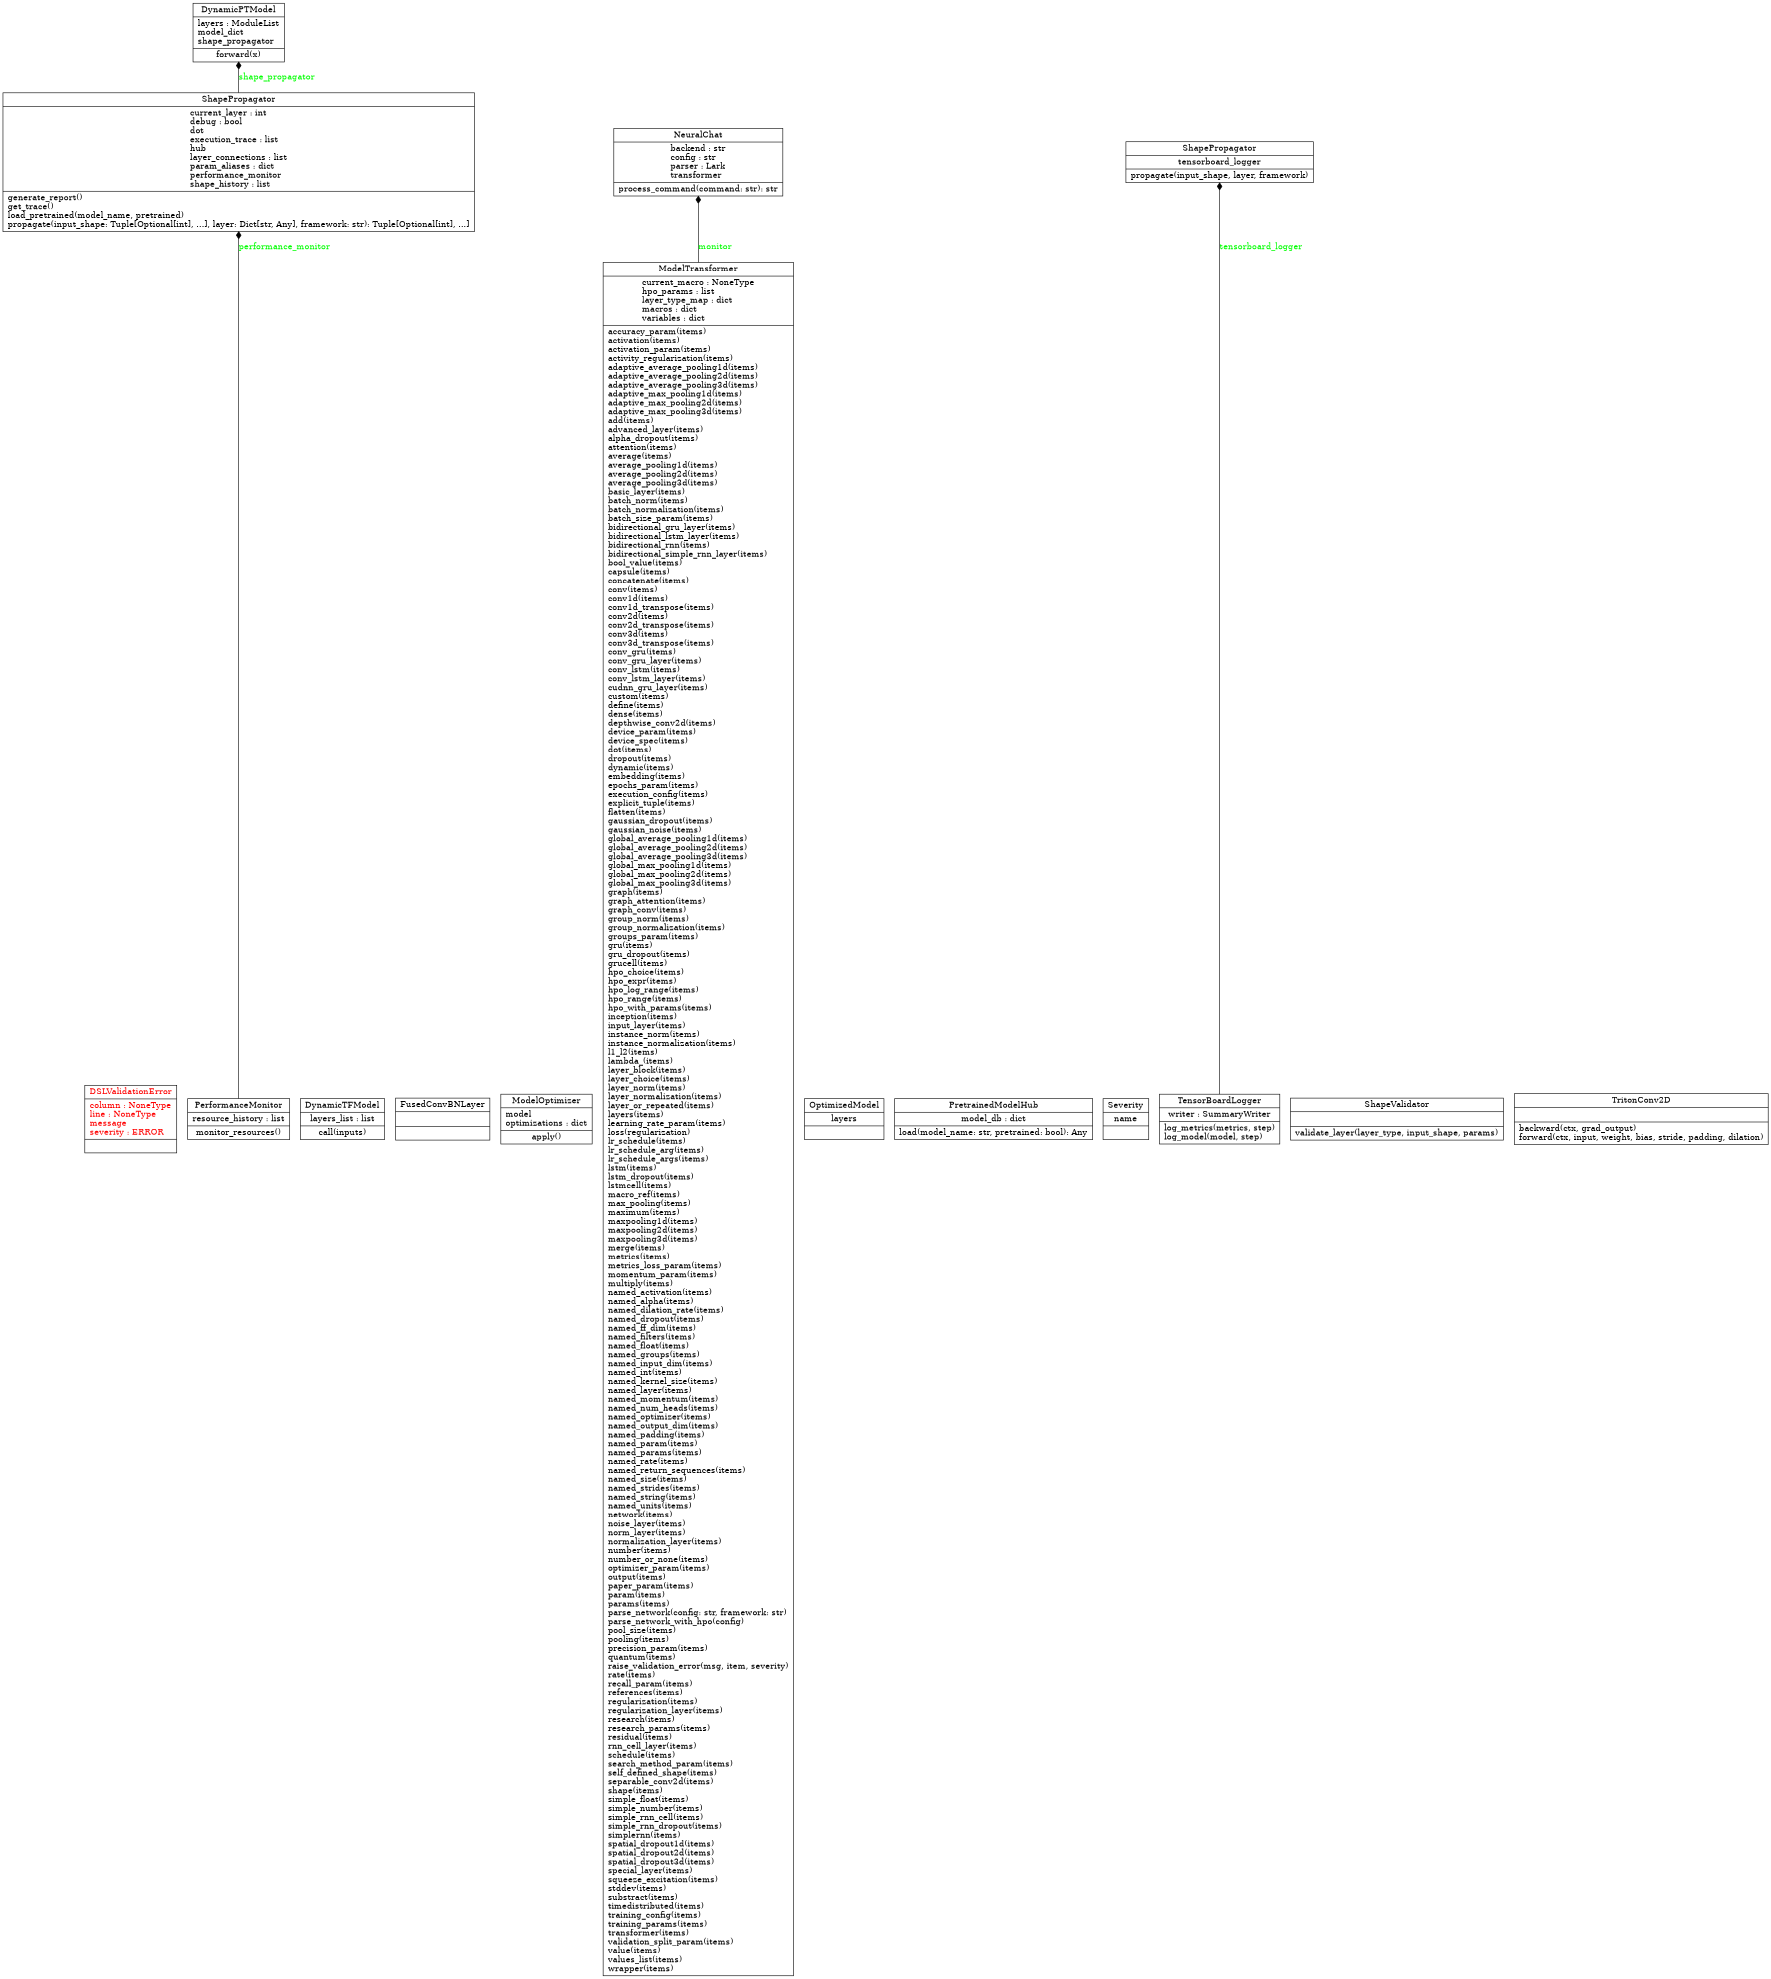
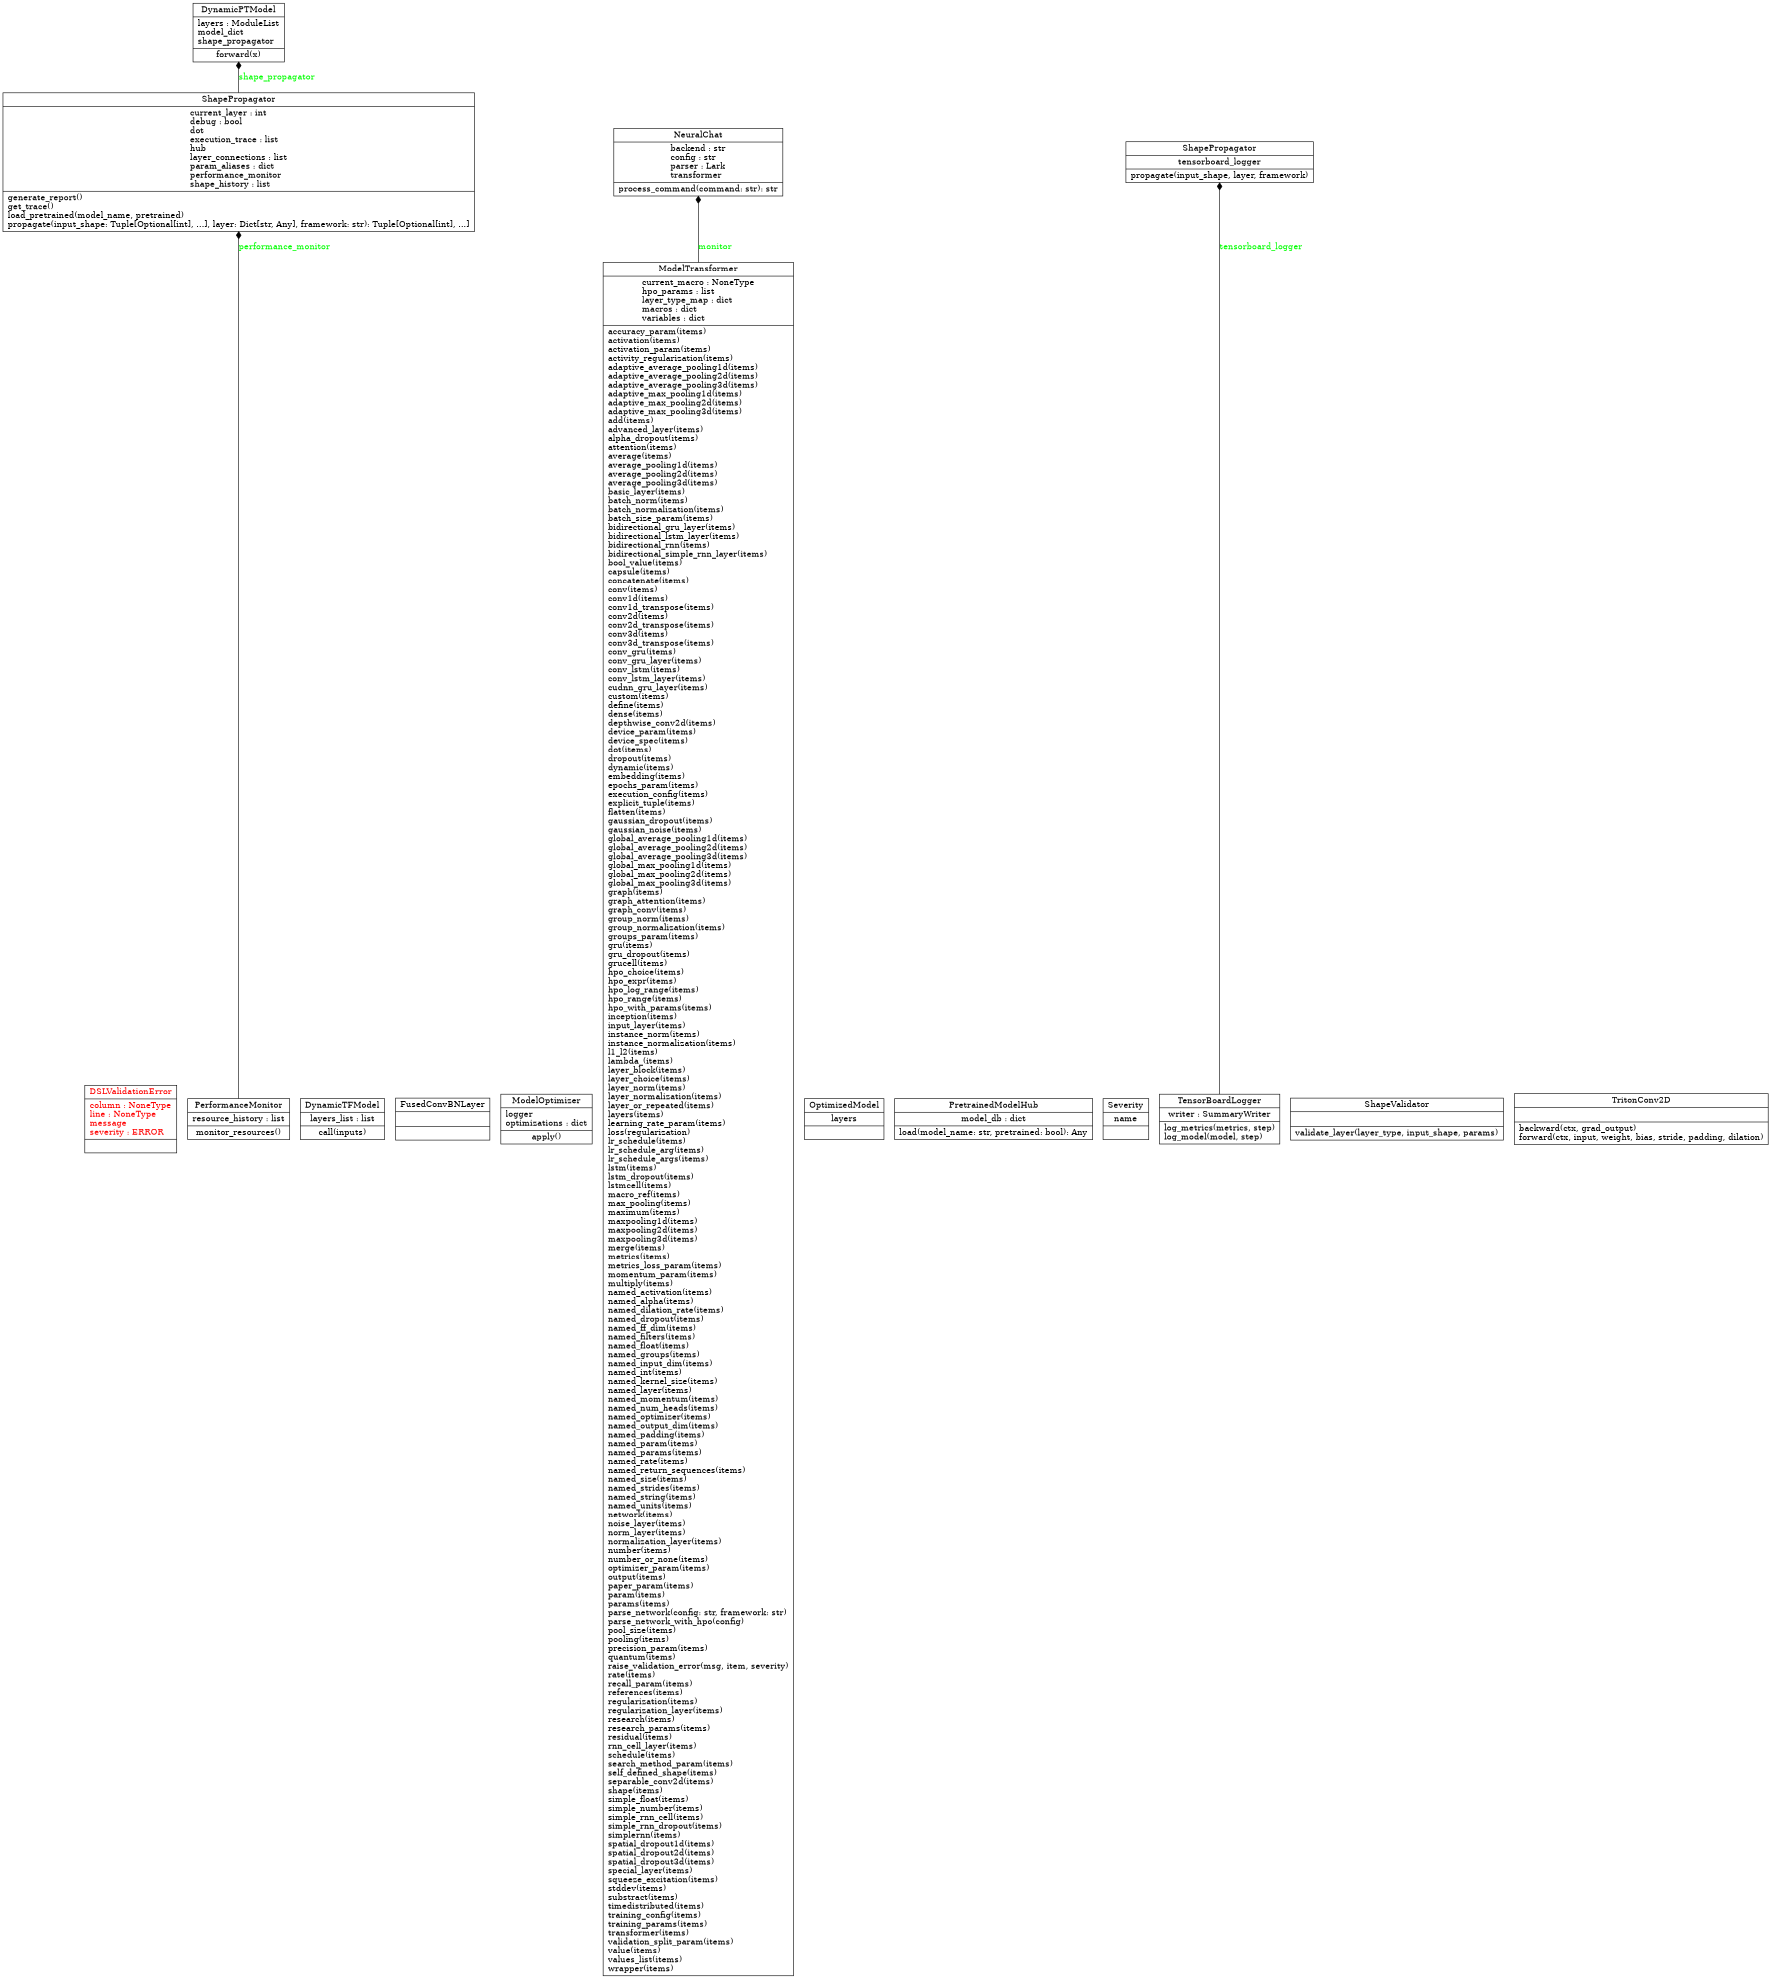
(519, 1114) -> (519, 1114)
